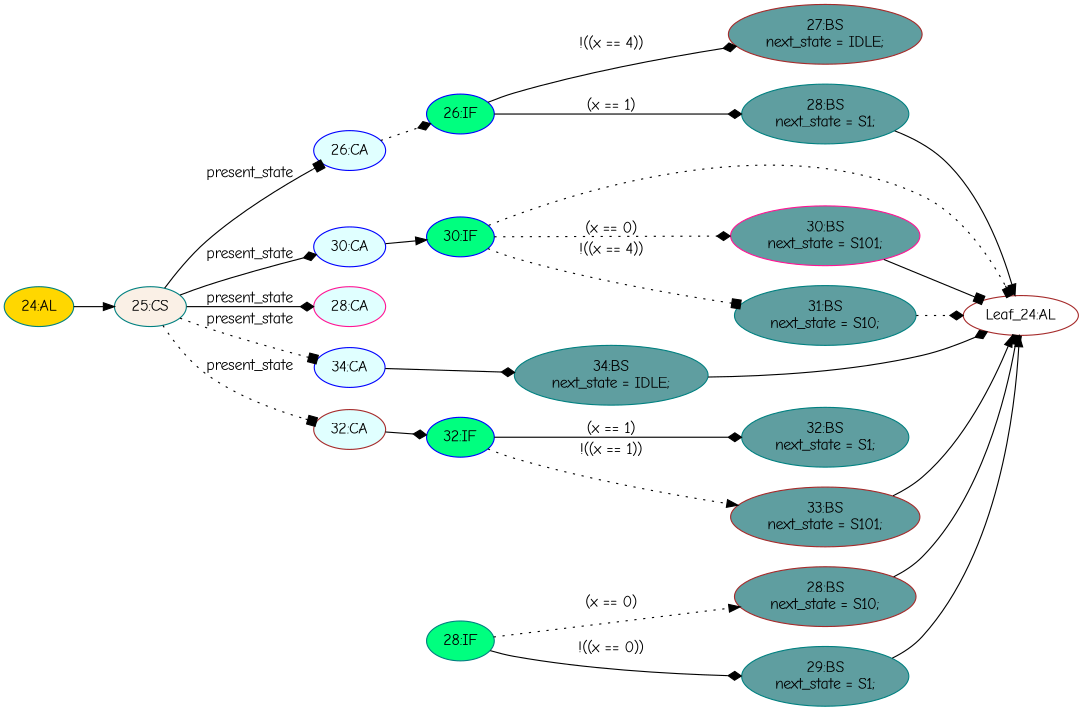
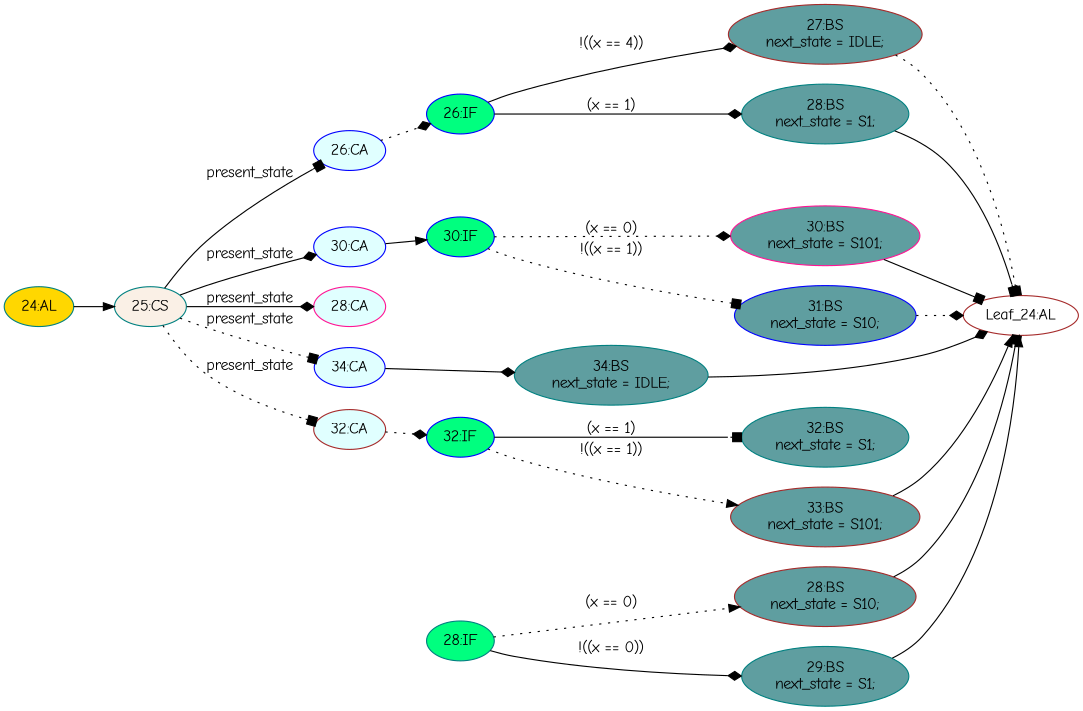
(766, 166) -> (977, 157)
(971, 193) -> (971, 193)
(611, 250) -> (611, 250)
(825, 315) -> (825, 315)
(399, 433) -> (399, 433)
(611, 437) -> (611, 437)
